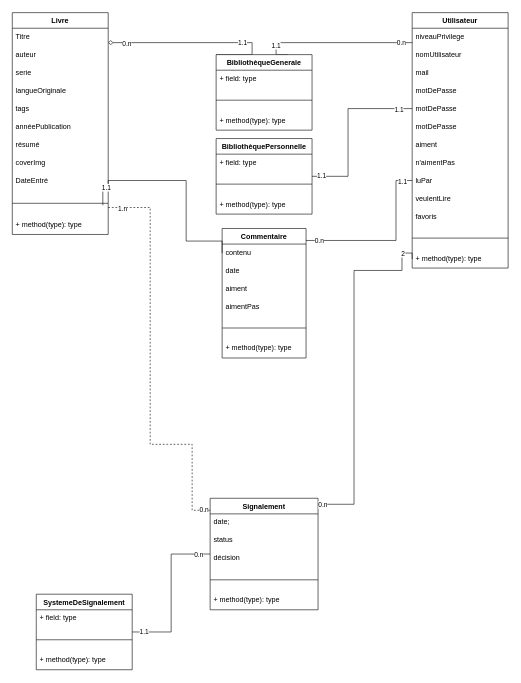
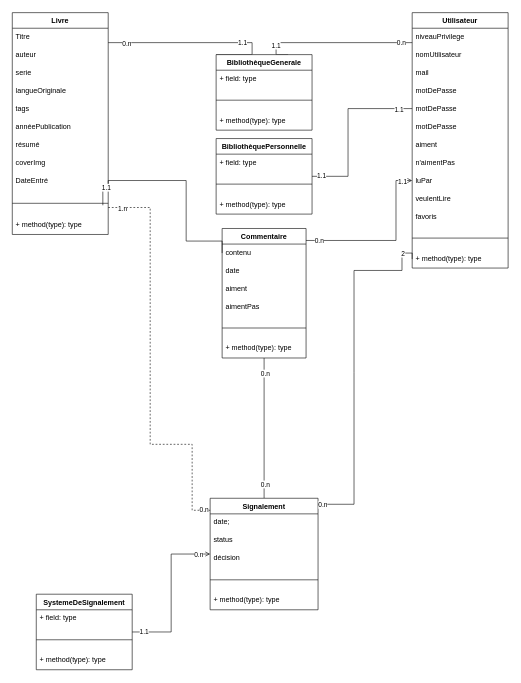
(113, 42) -> (112, 42)
(407, 180) -> (407, 180)
none -> (264, 428)
(206, 554) -> (206, 554)
